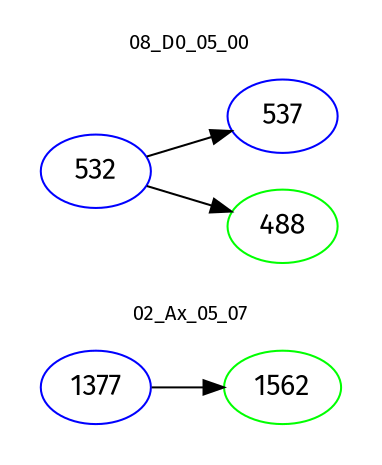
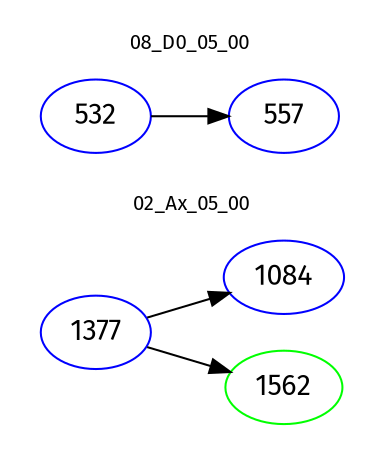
(283, 116) -> (284, 116)
(283, 226) -> none
none -> (284, 277)
(191, 315) -> (192, 205)
